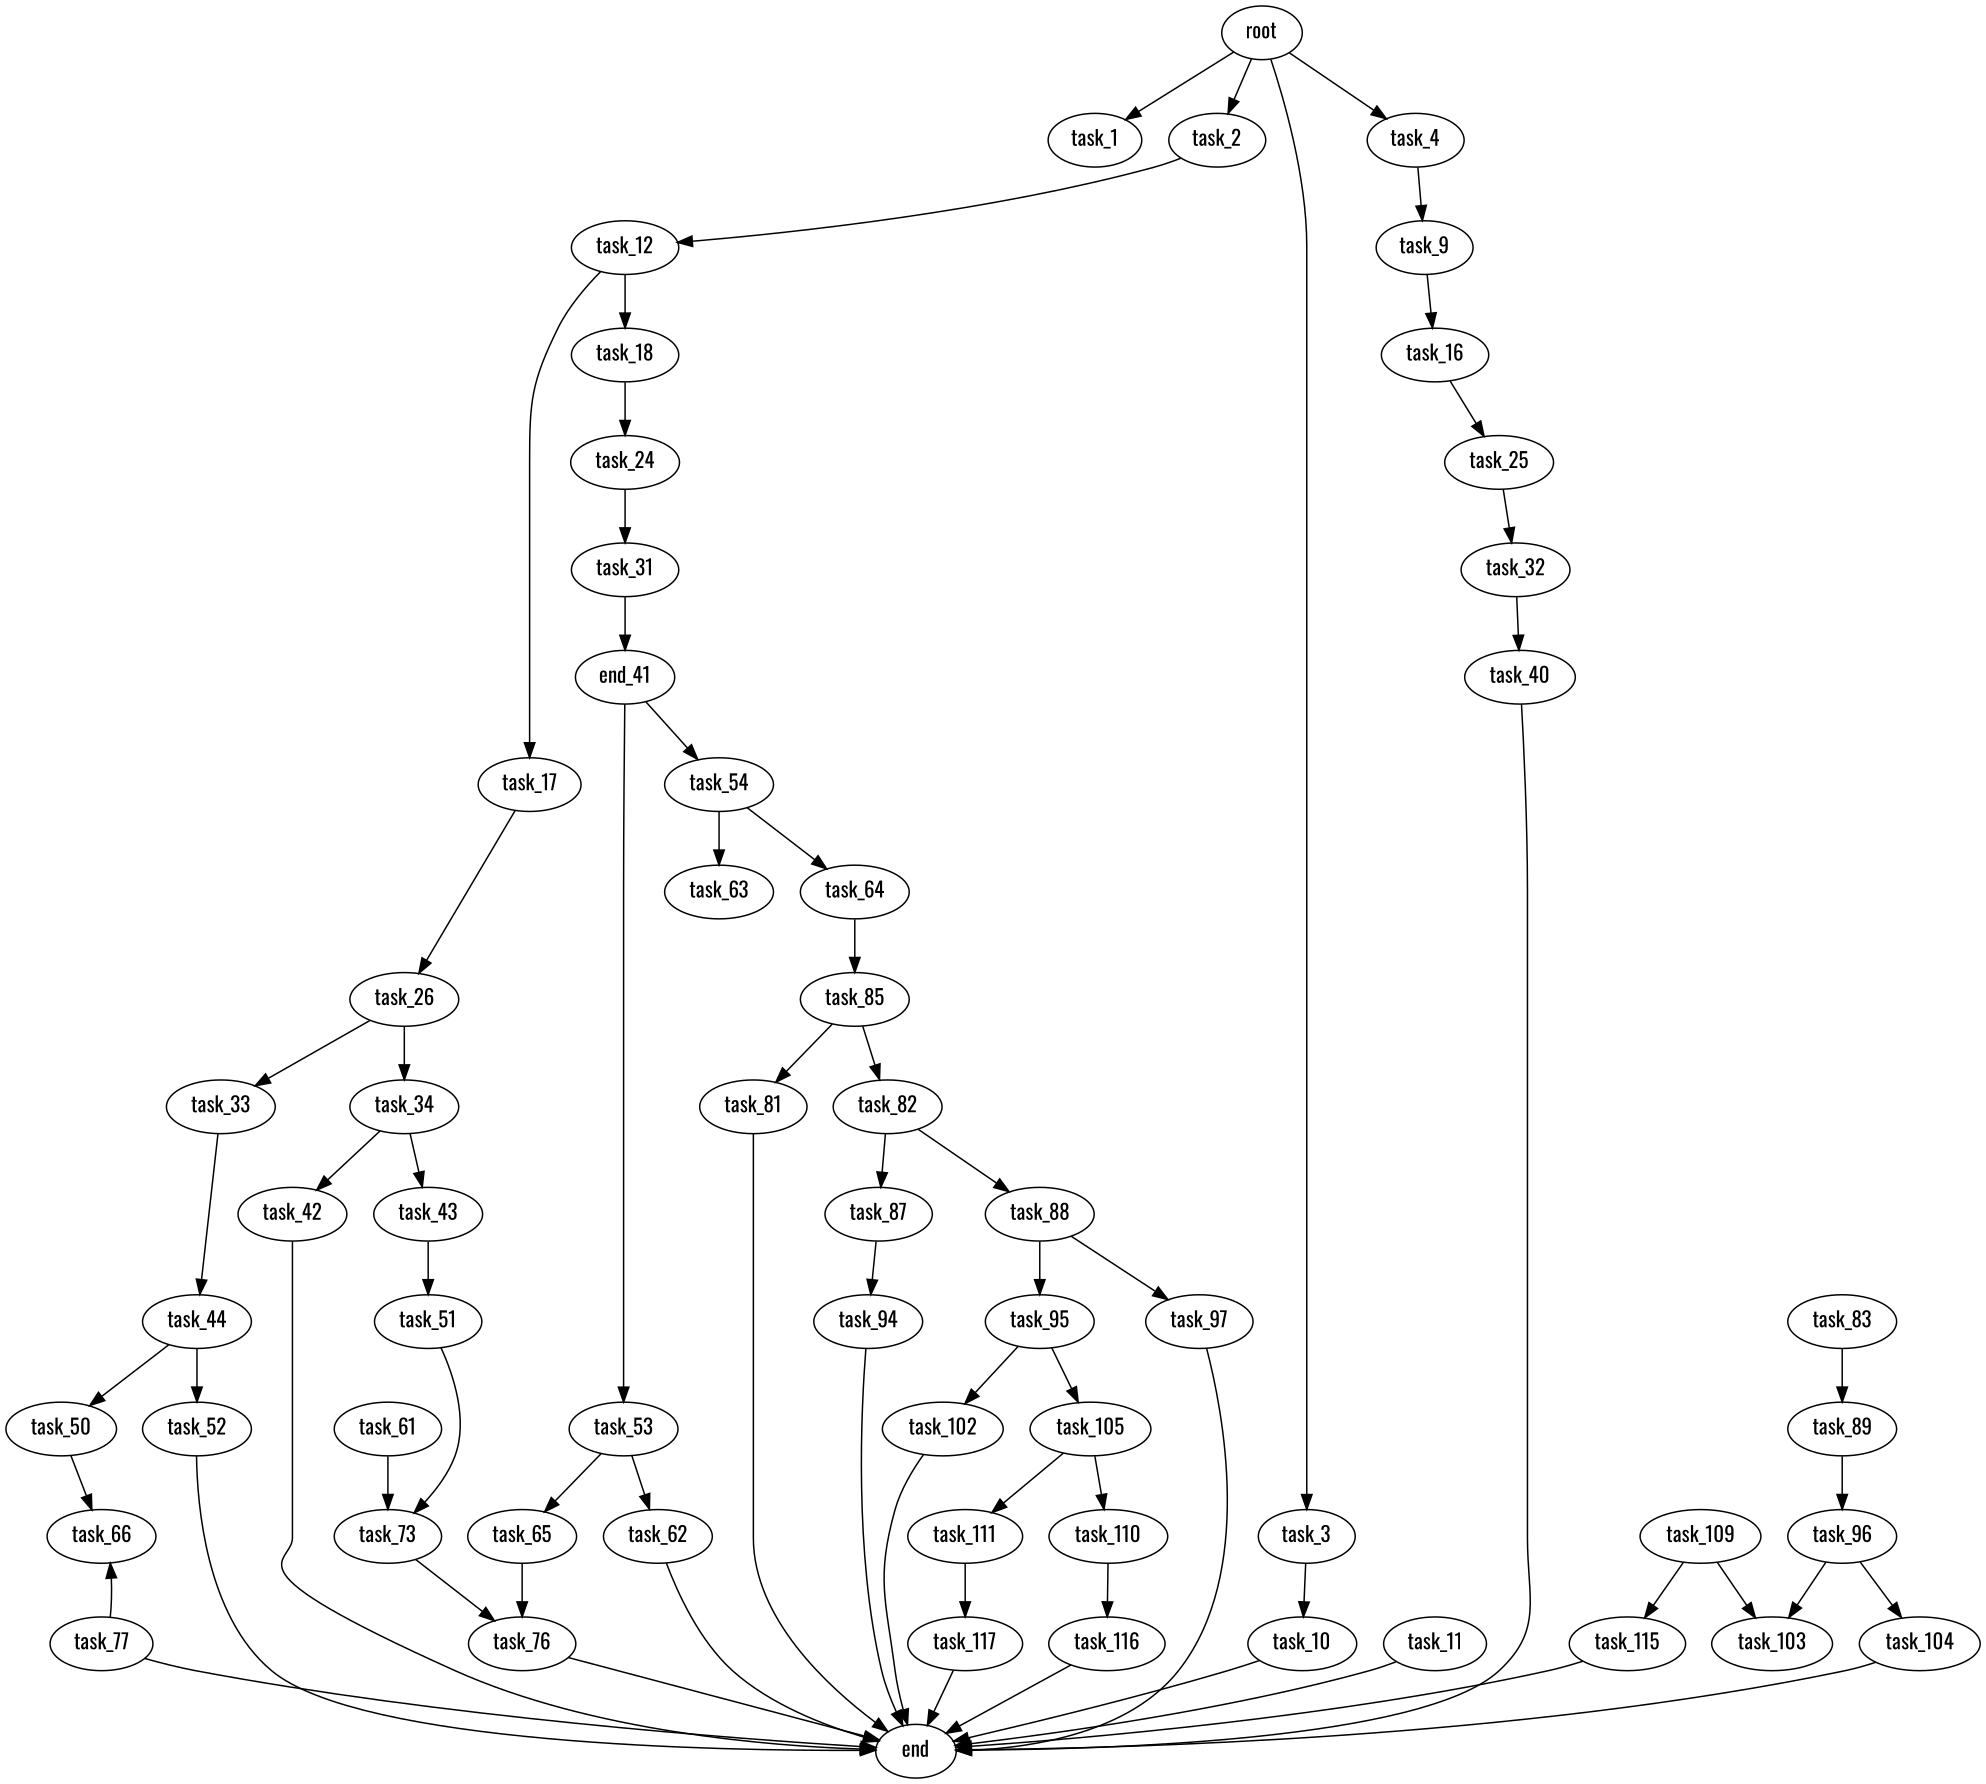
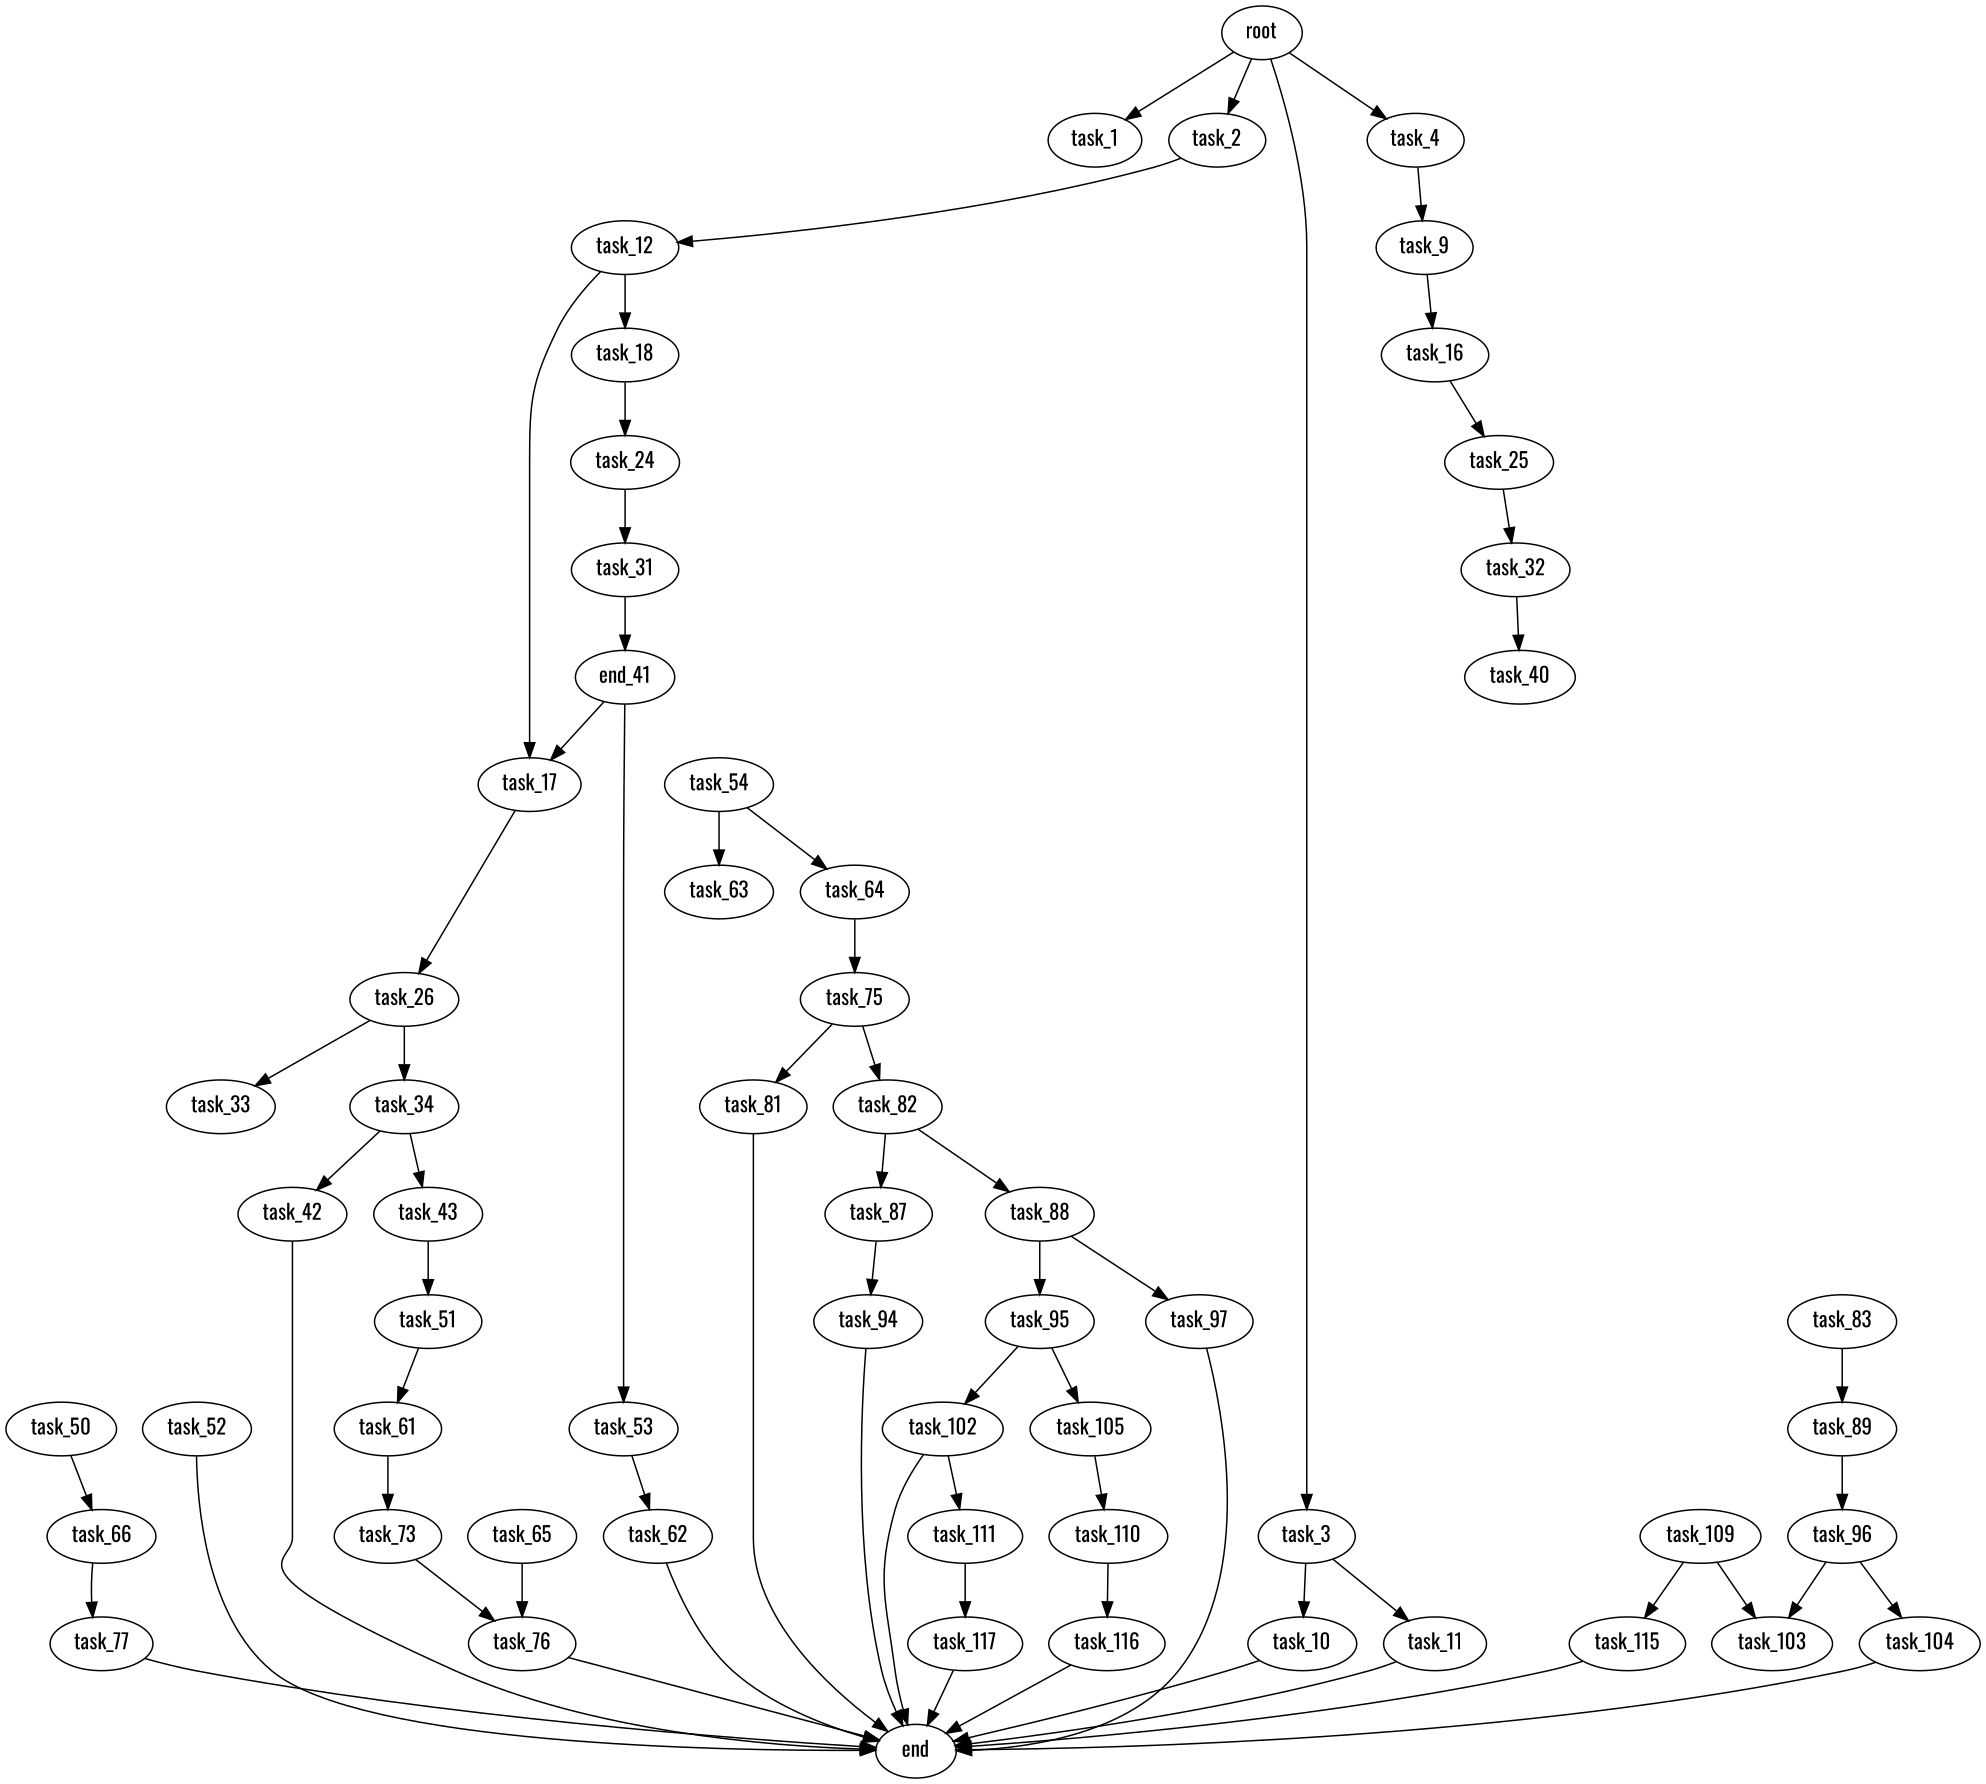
(667, 725) -> (582, 725)
(855, 999) -> (855, 999)
(197, 1322) -> none
(460, 1428) -> (411, 1368)
(1527, 1462) -> none
(578, 1477) -> none
(1033, 1478) -> (952, 1475)
none -> (1365, 1585)
(111, 1598) -> (92, 1583)
